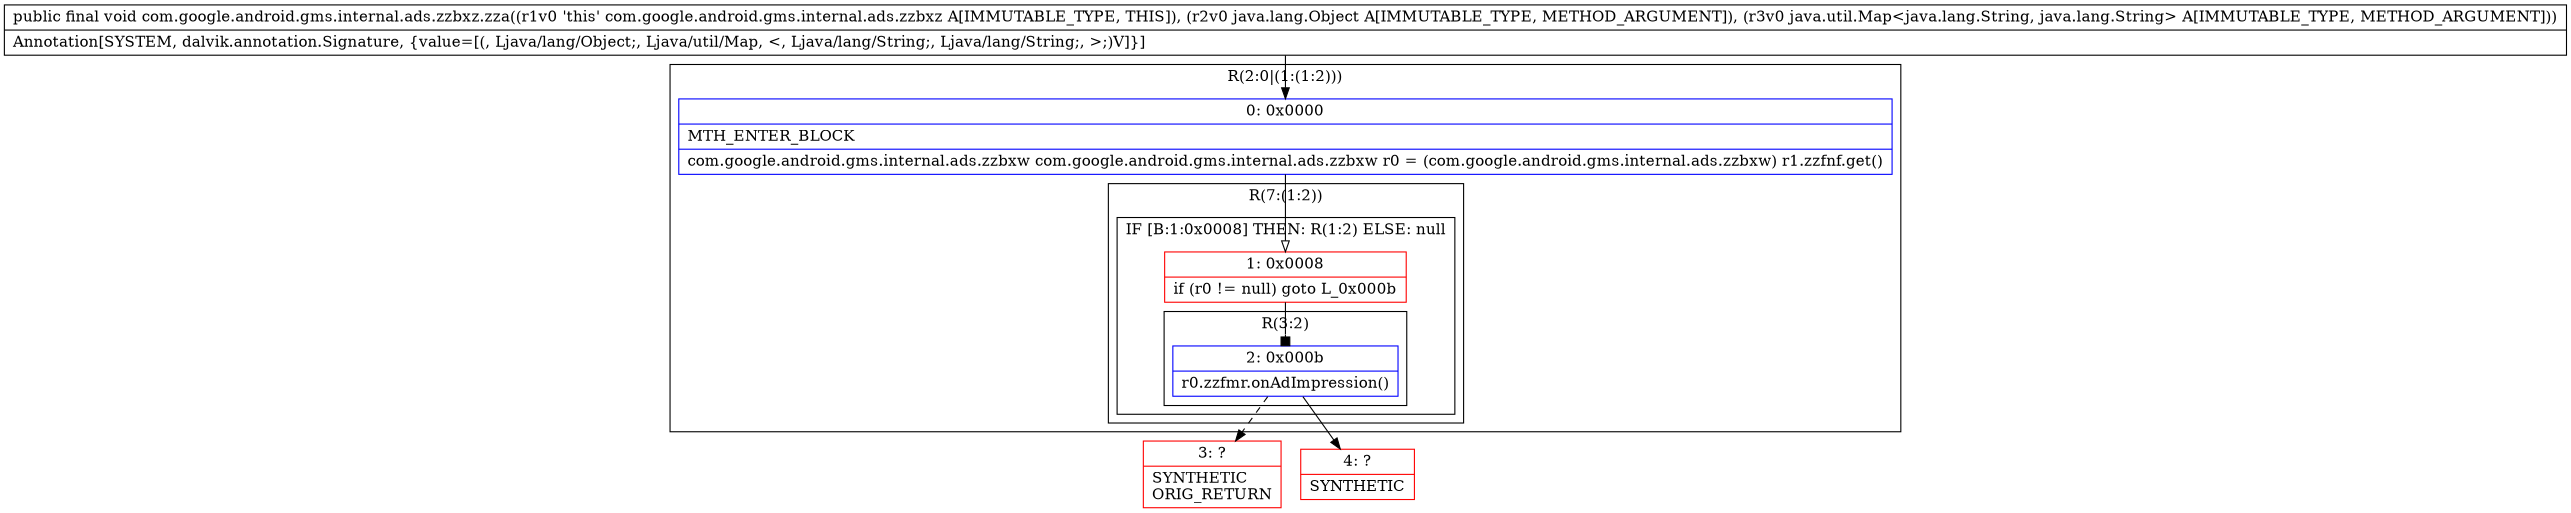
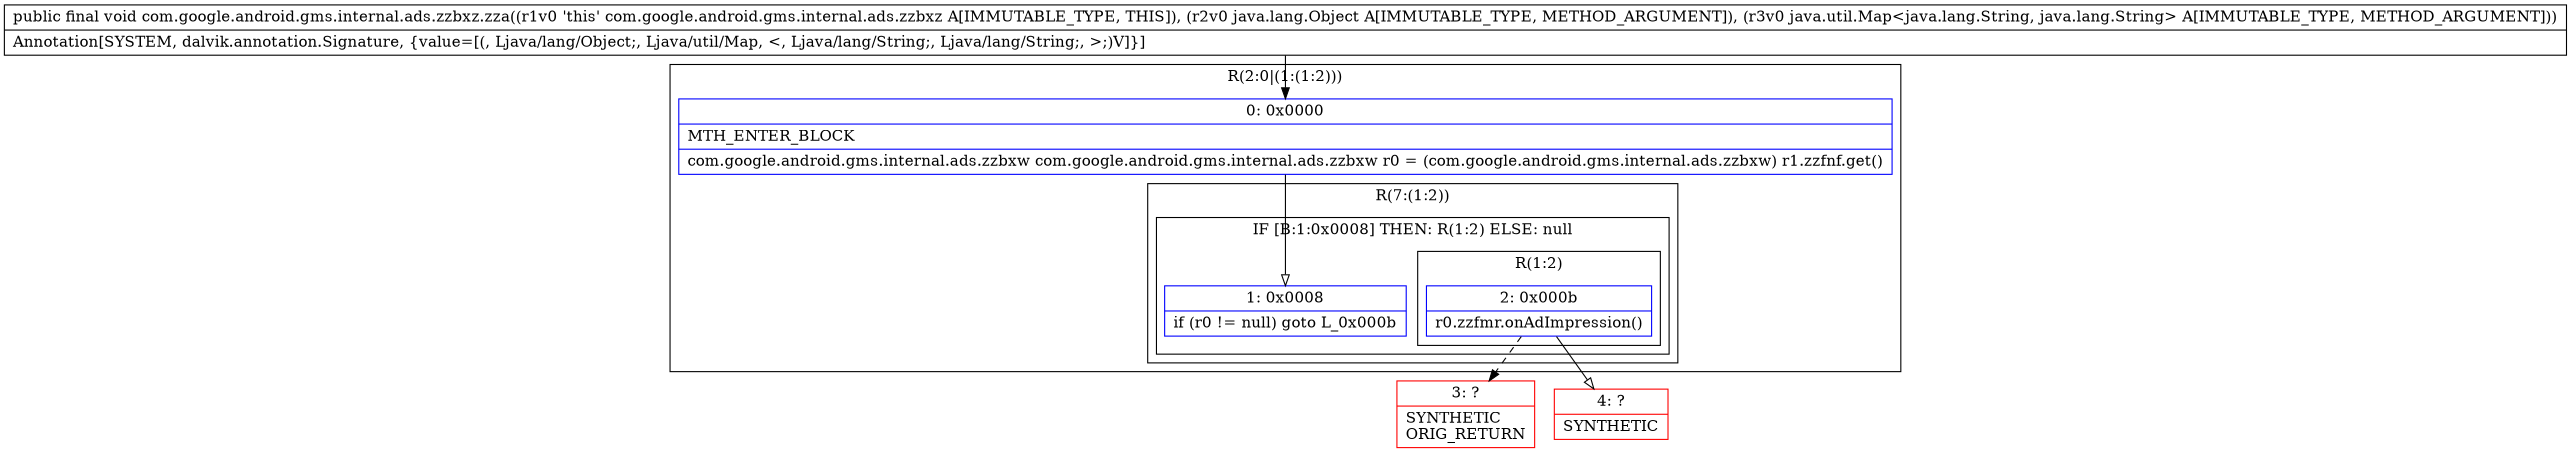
(1285, 277) -> (1285, 311)
(1285, 318) -> none
(1285, 324) -> (1539, 264)
(1318, 418) -> (1572, 358)
